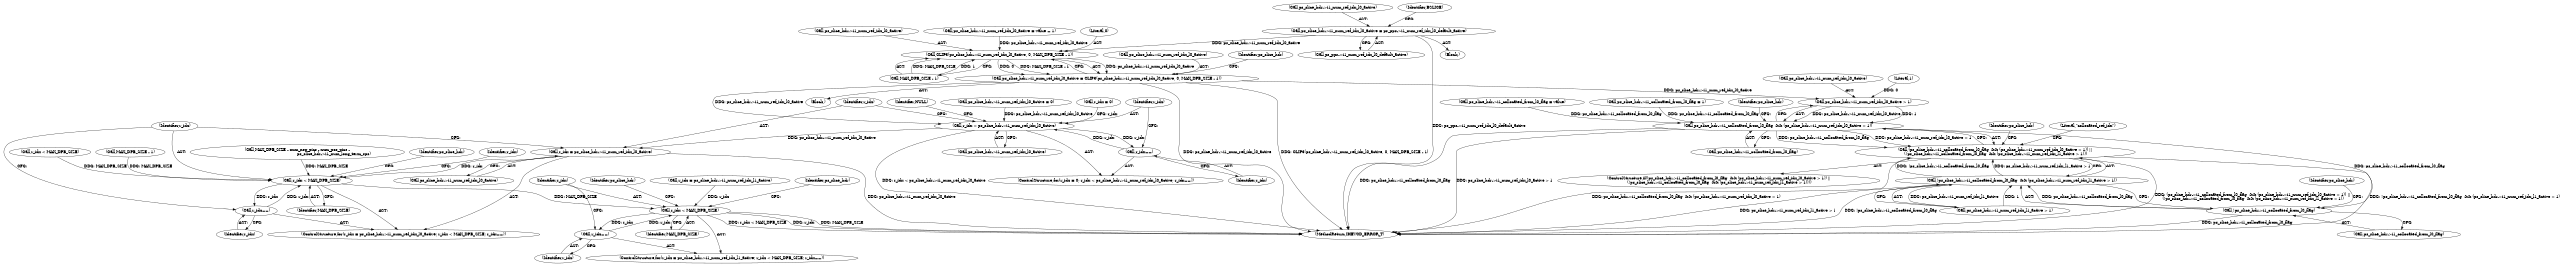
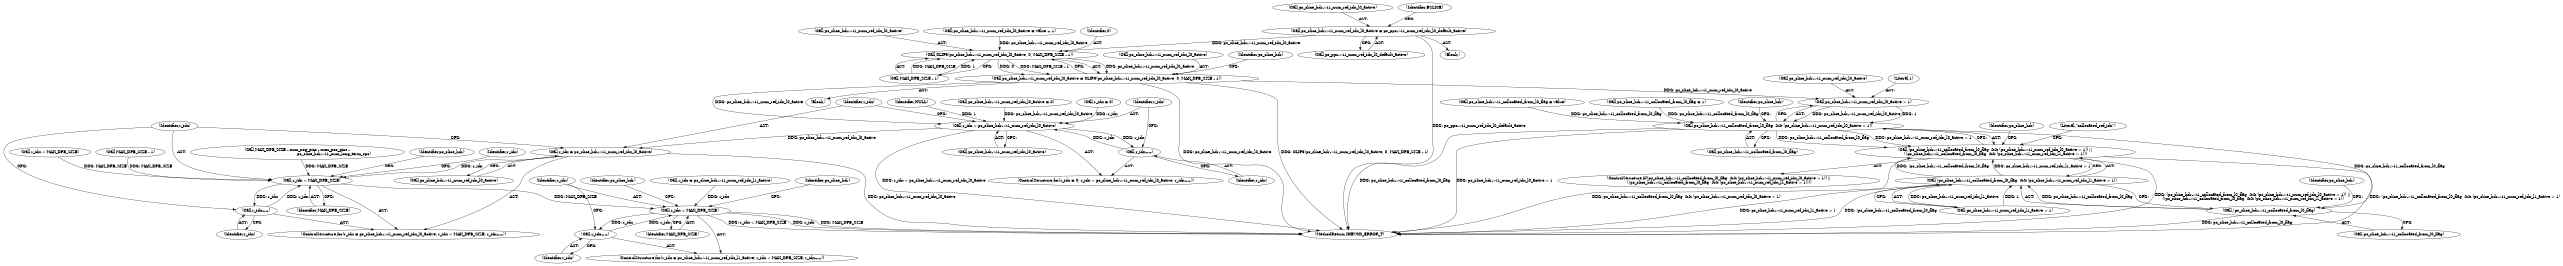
(1099, 31) -> (1099, 31)
(1891, 91) -> (1891, 91)
(969, 114) -> (969, 114)
(1107, 114) -> (1107, 114)
